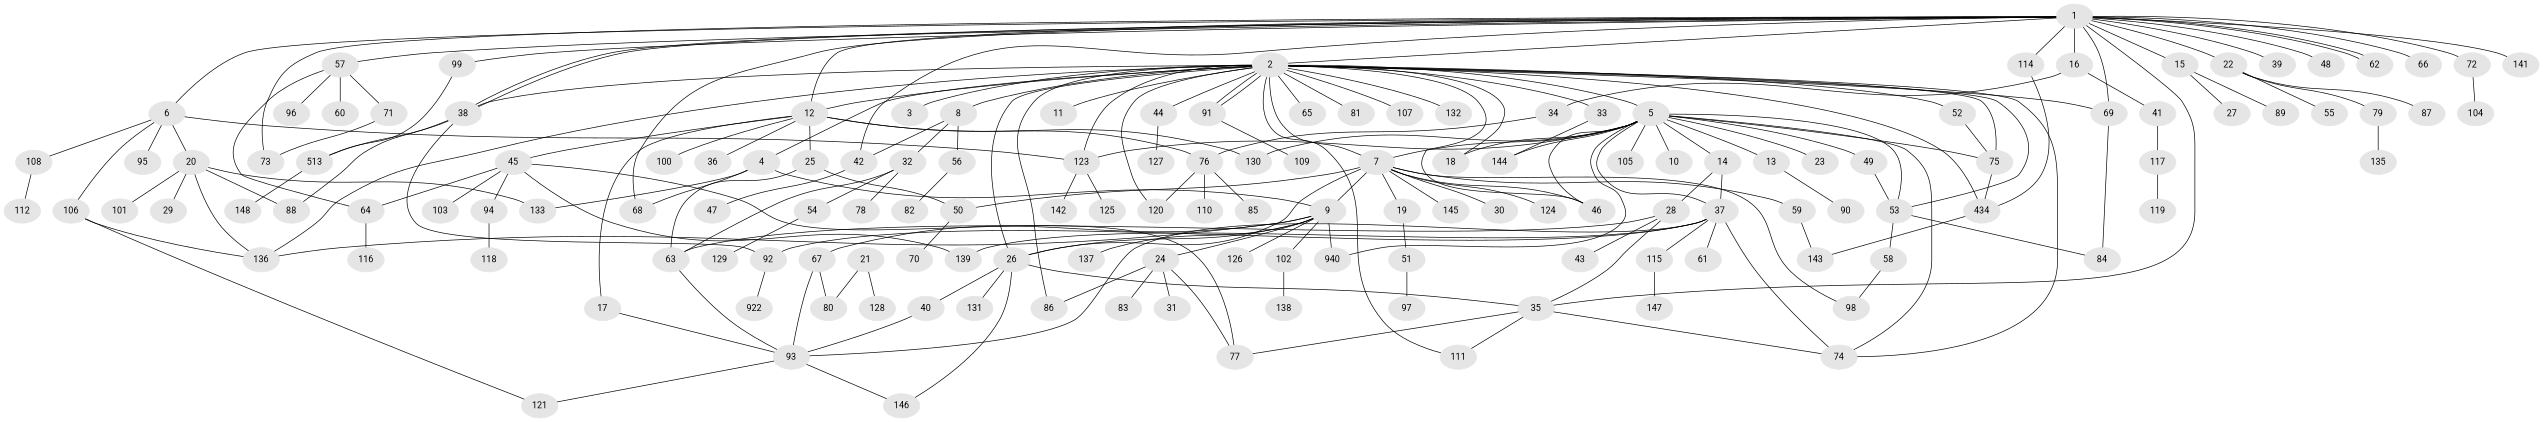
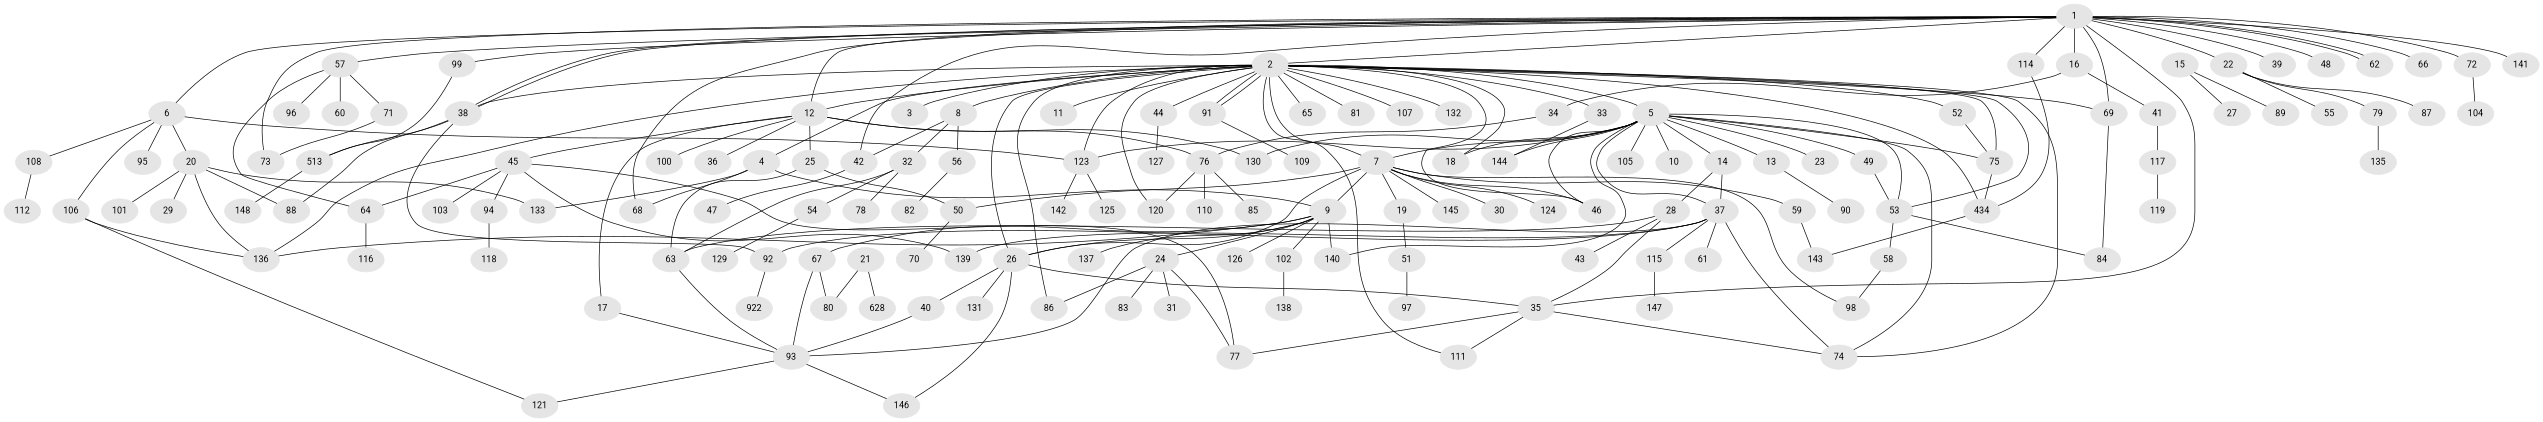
(2127, 41) -> none
(1332, 260) -> (1332, 260)
(877, 308) -> (877, 308)
